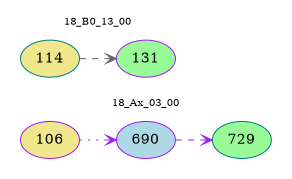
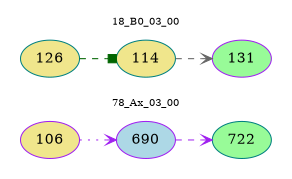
(98, 22) -> (146, 22)
none -> (50, 59)
(146, 103) -> (146, 103)
(242, 140) -> (242, 140)
